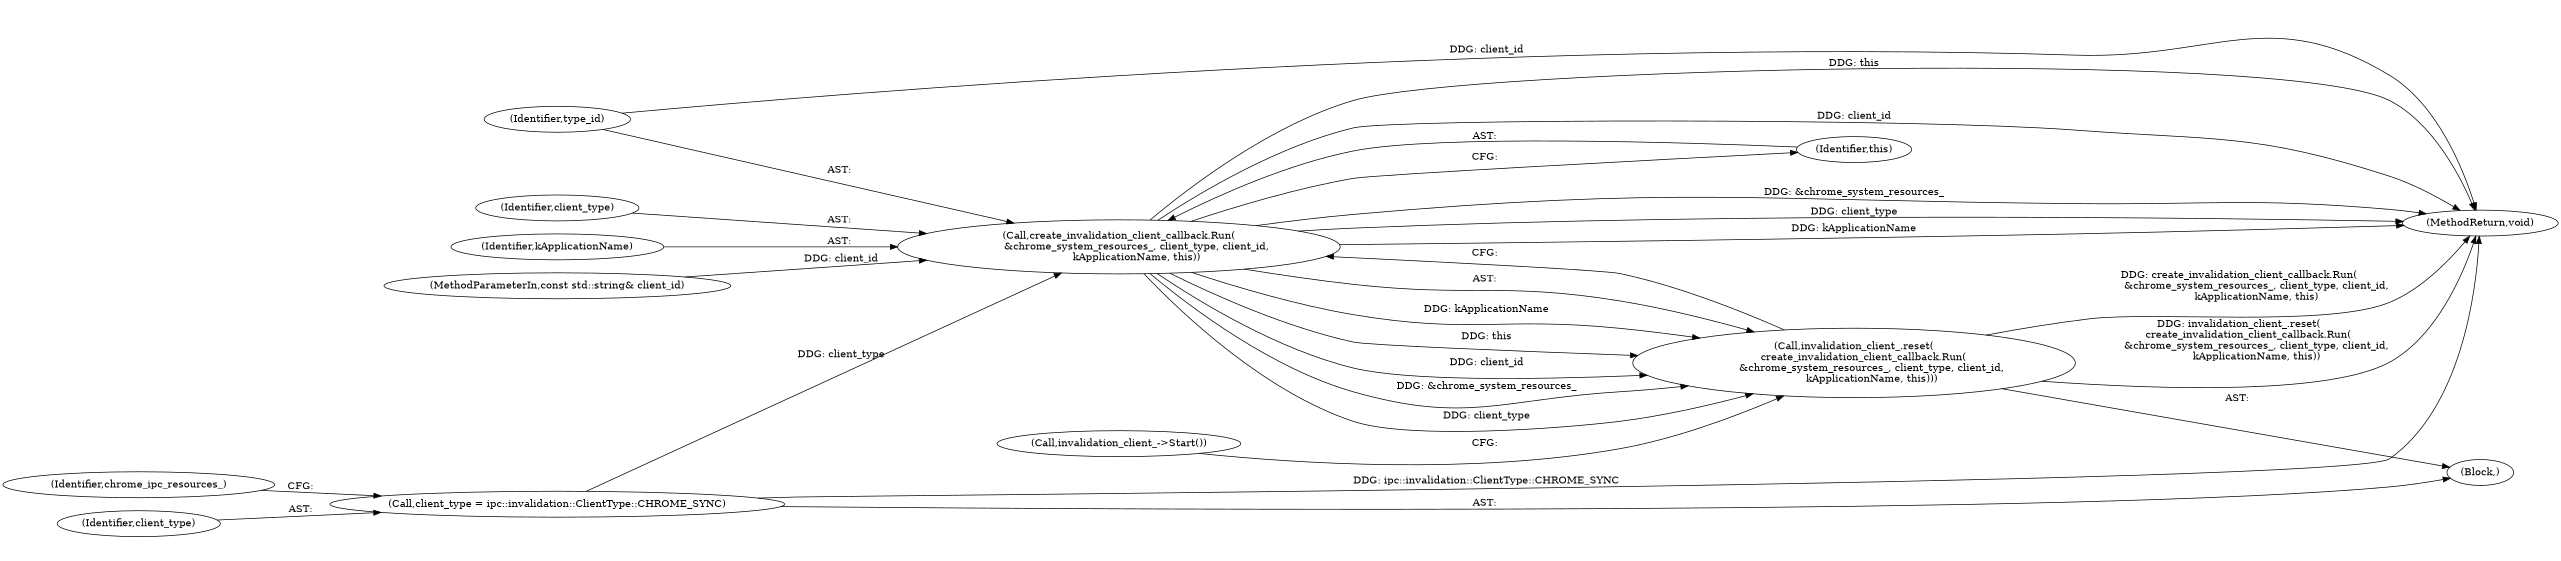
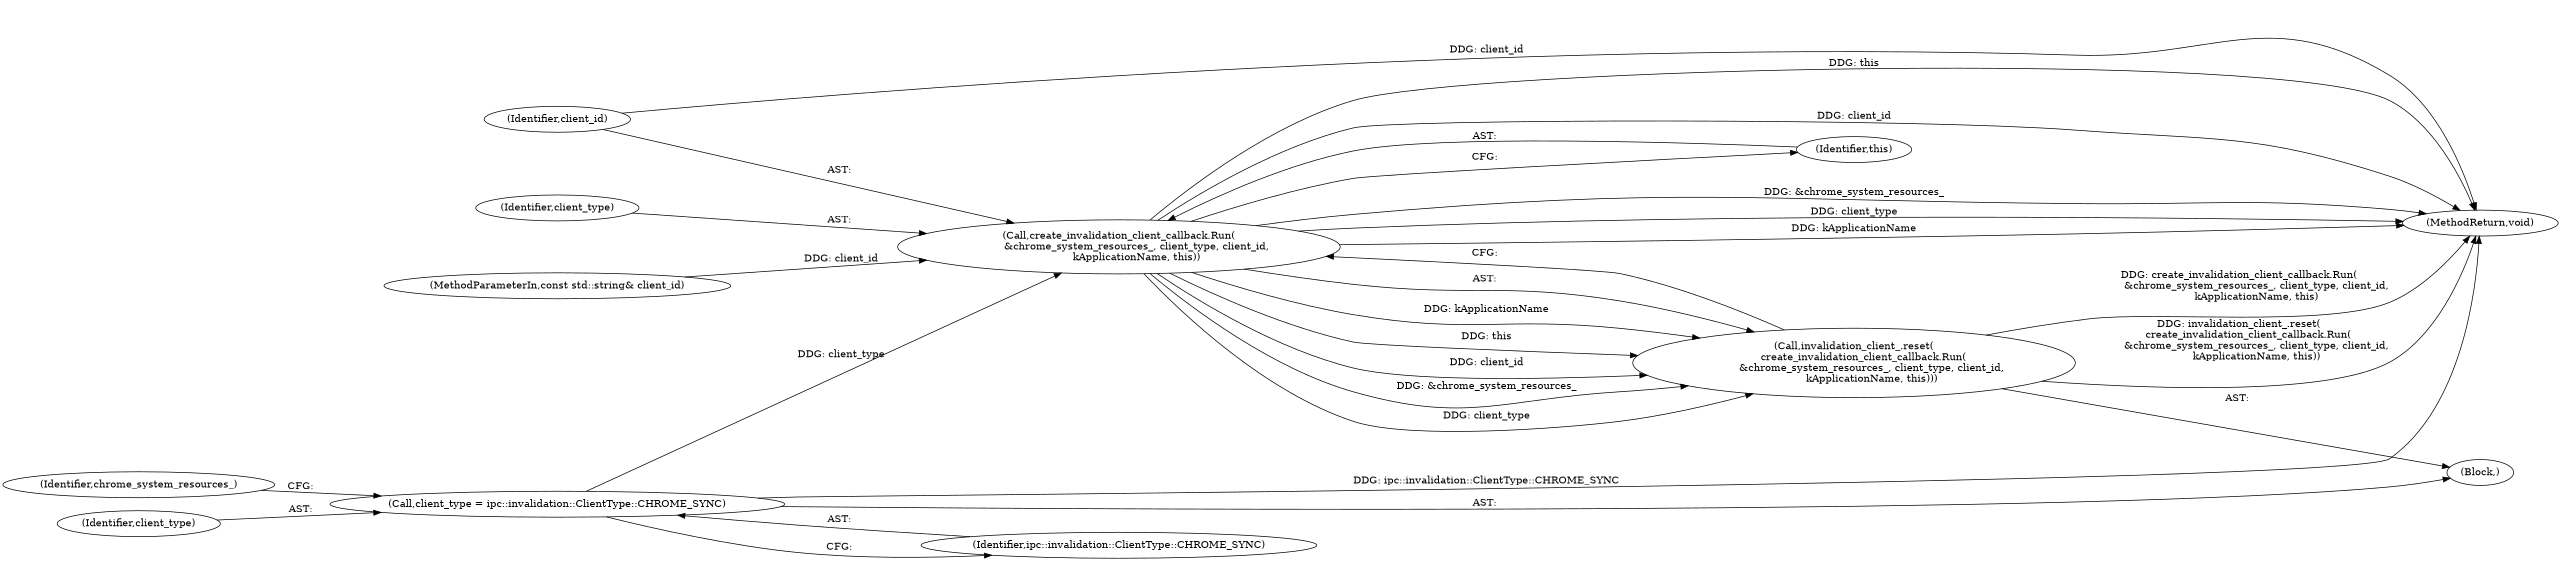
(557, 119) -> (557, 119)
(557, 247) -> none
(1119, 444) -> none
(139, 485) -> (139, 485)
none -> (1119, 545)
